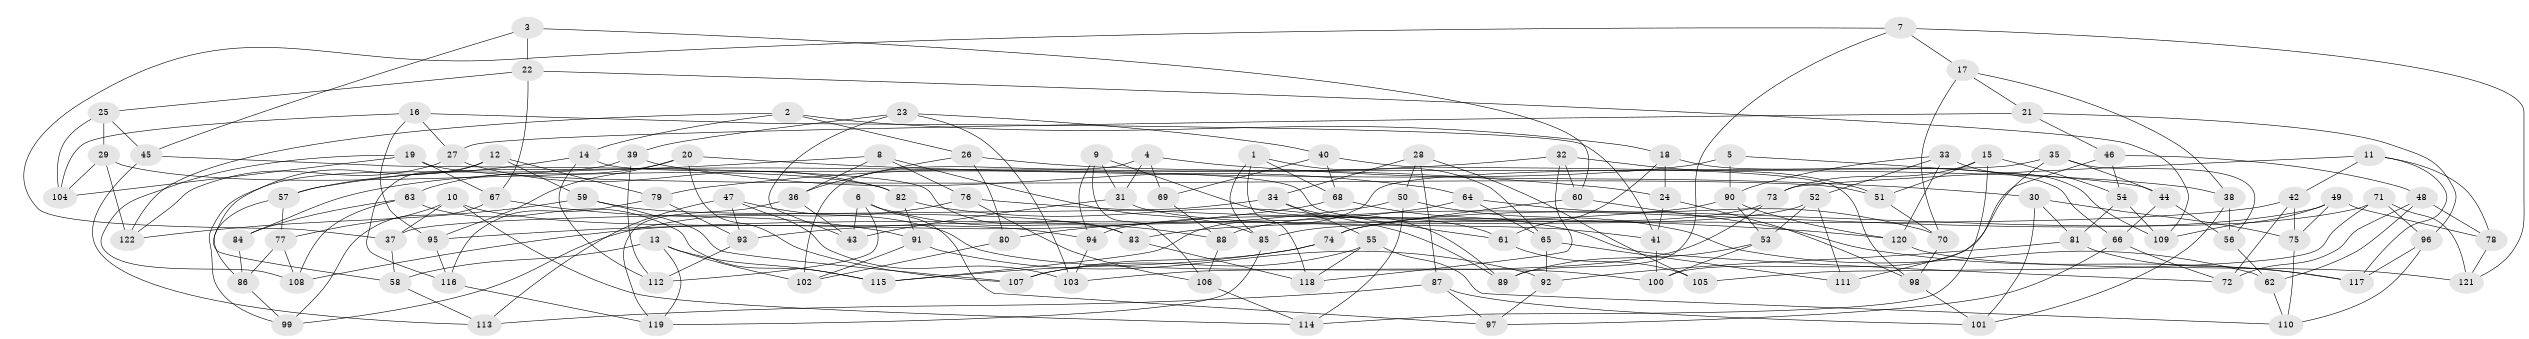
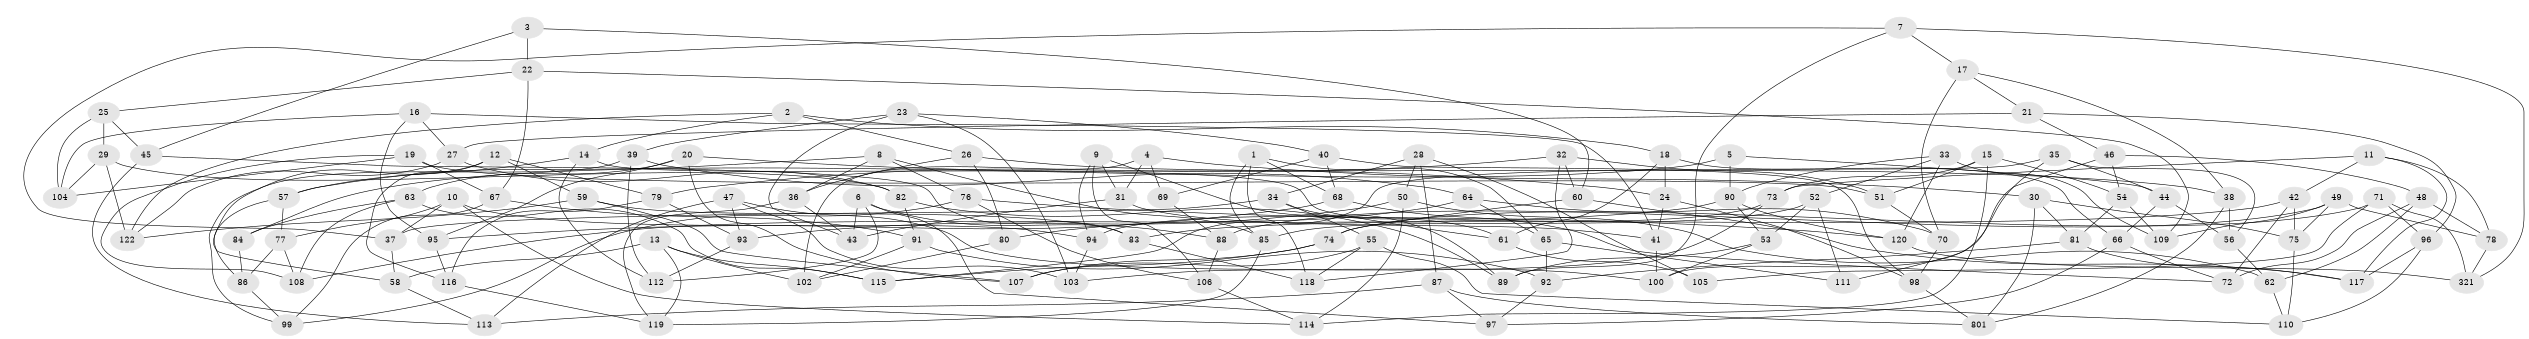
(2467, 283) -> (2467, 283)
(1979, 325) -> (1979, 325)
